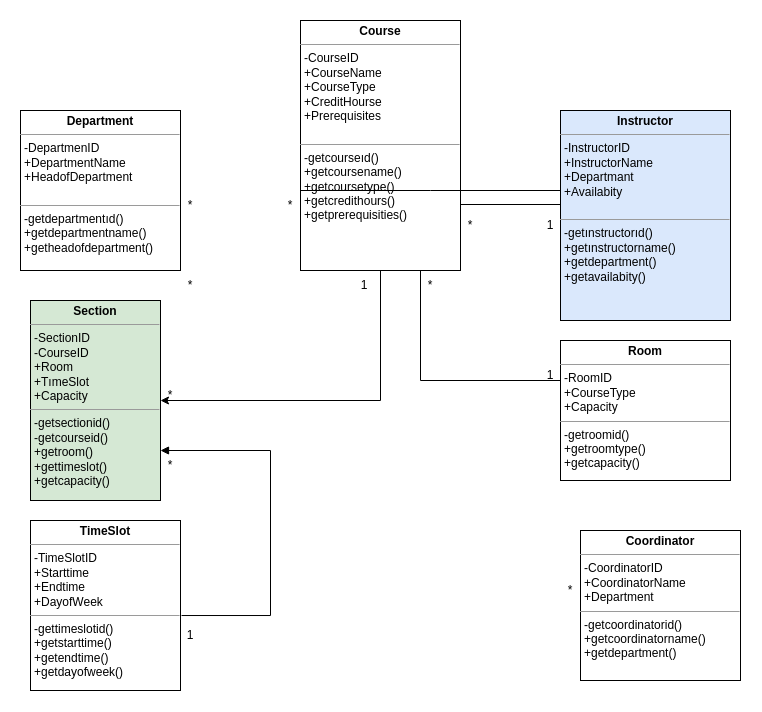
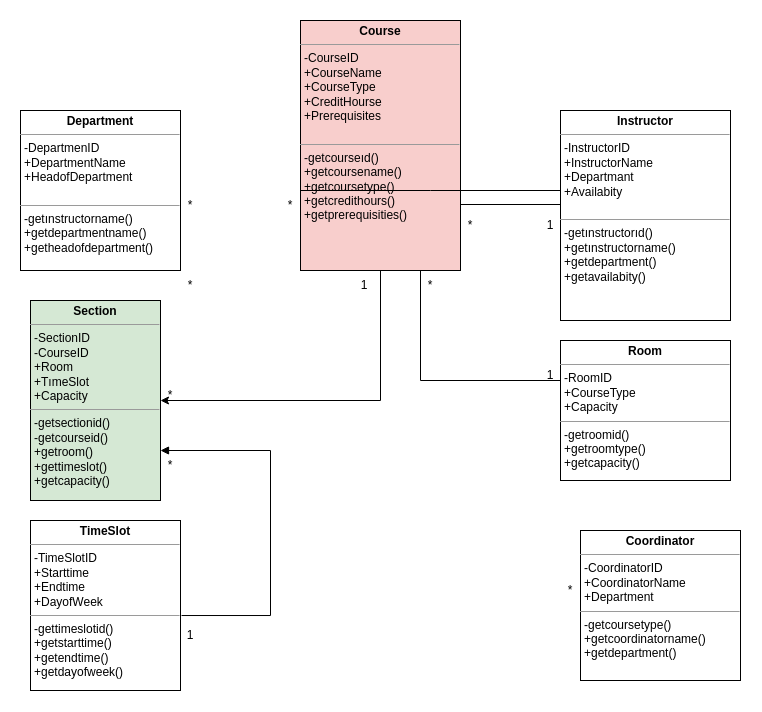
(381, 146) -> (381, 146)
(94, 161) -> (94, 161)
(646, 216) -> (646, 216)
(650, 581) -> (650, 581)
